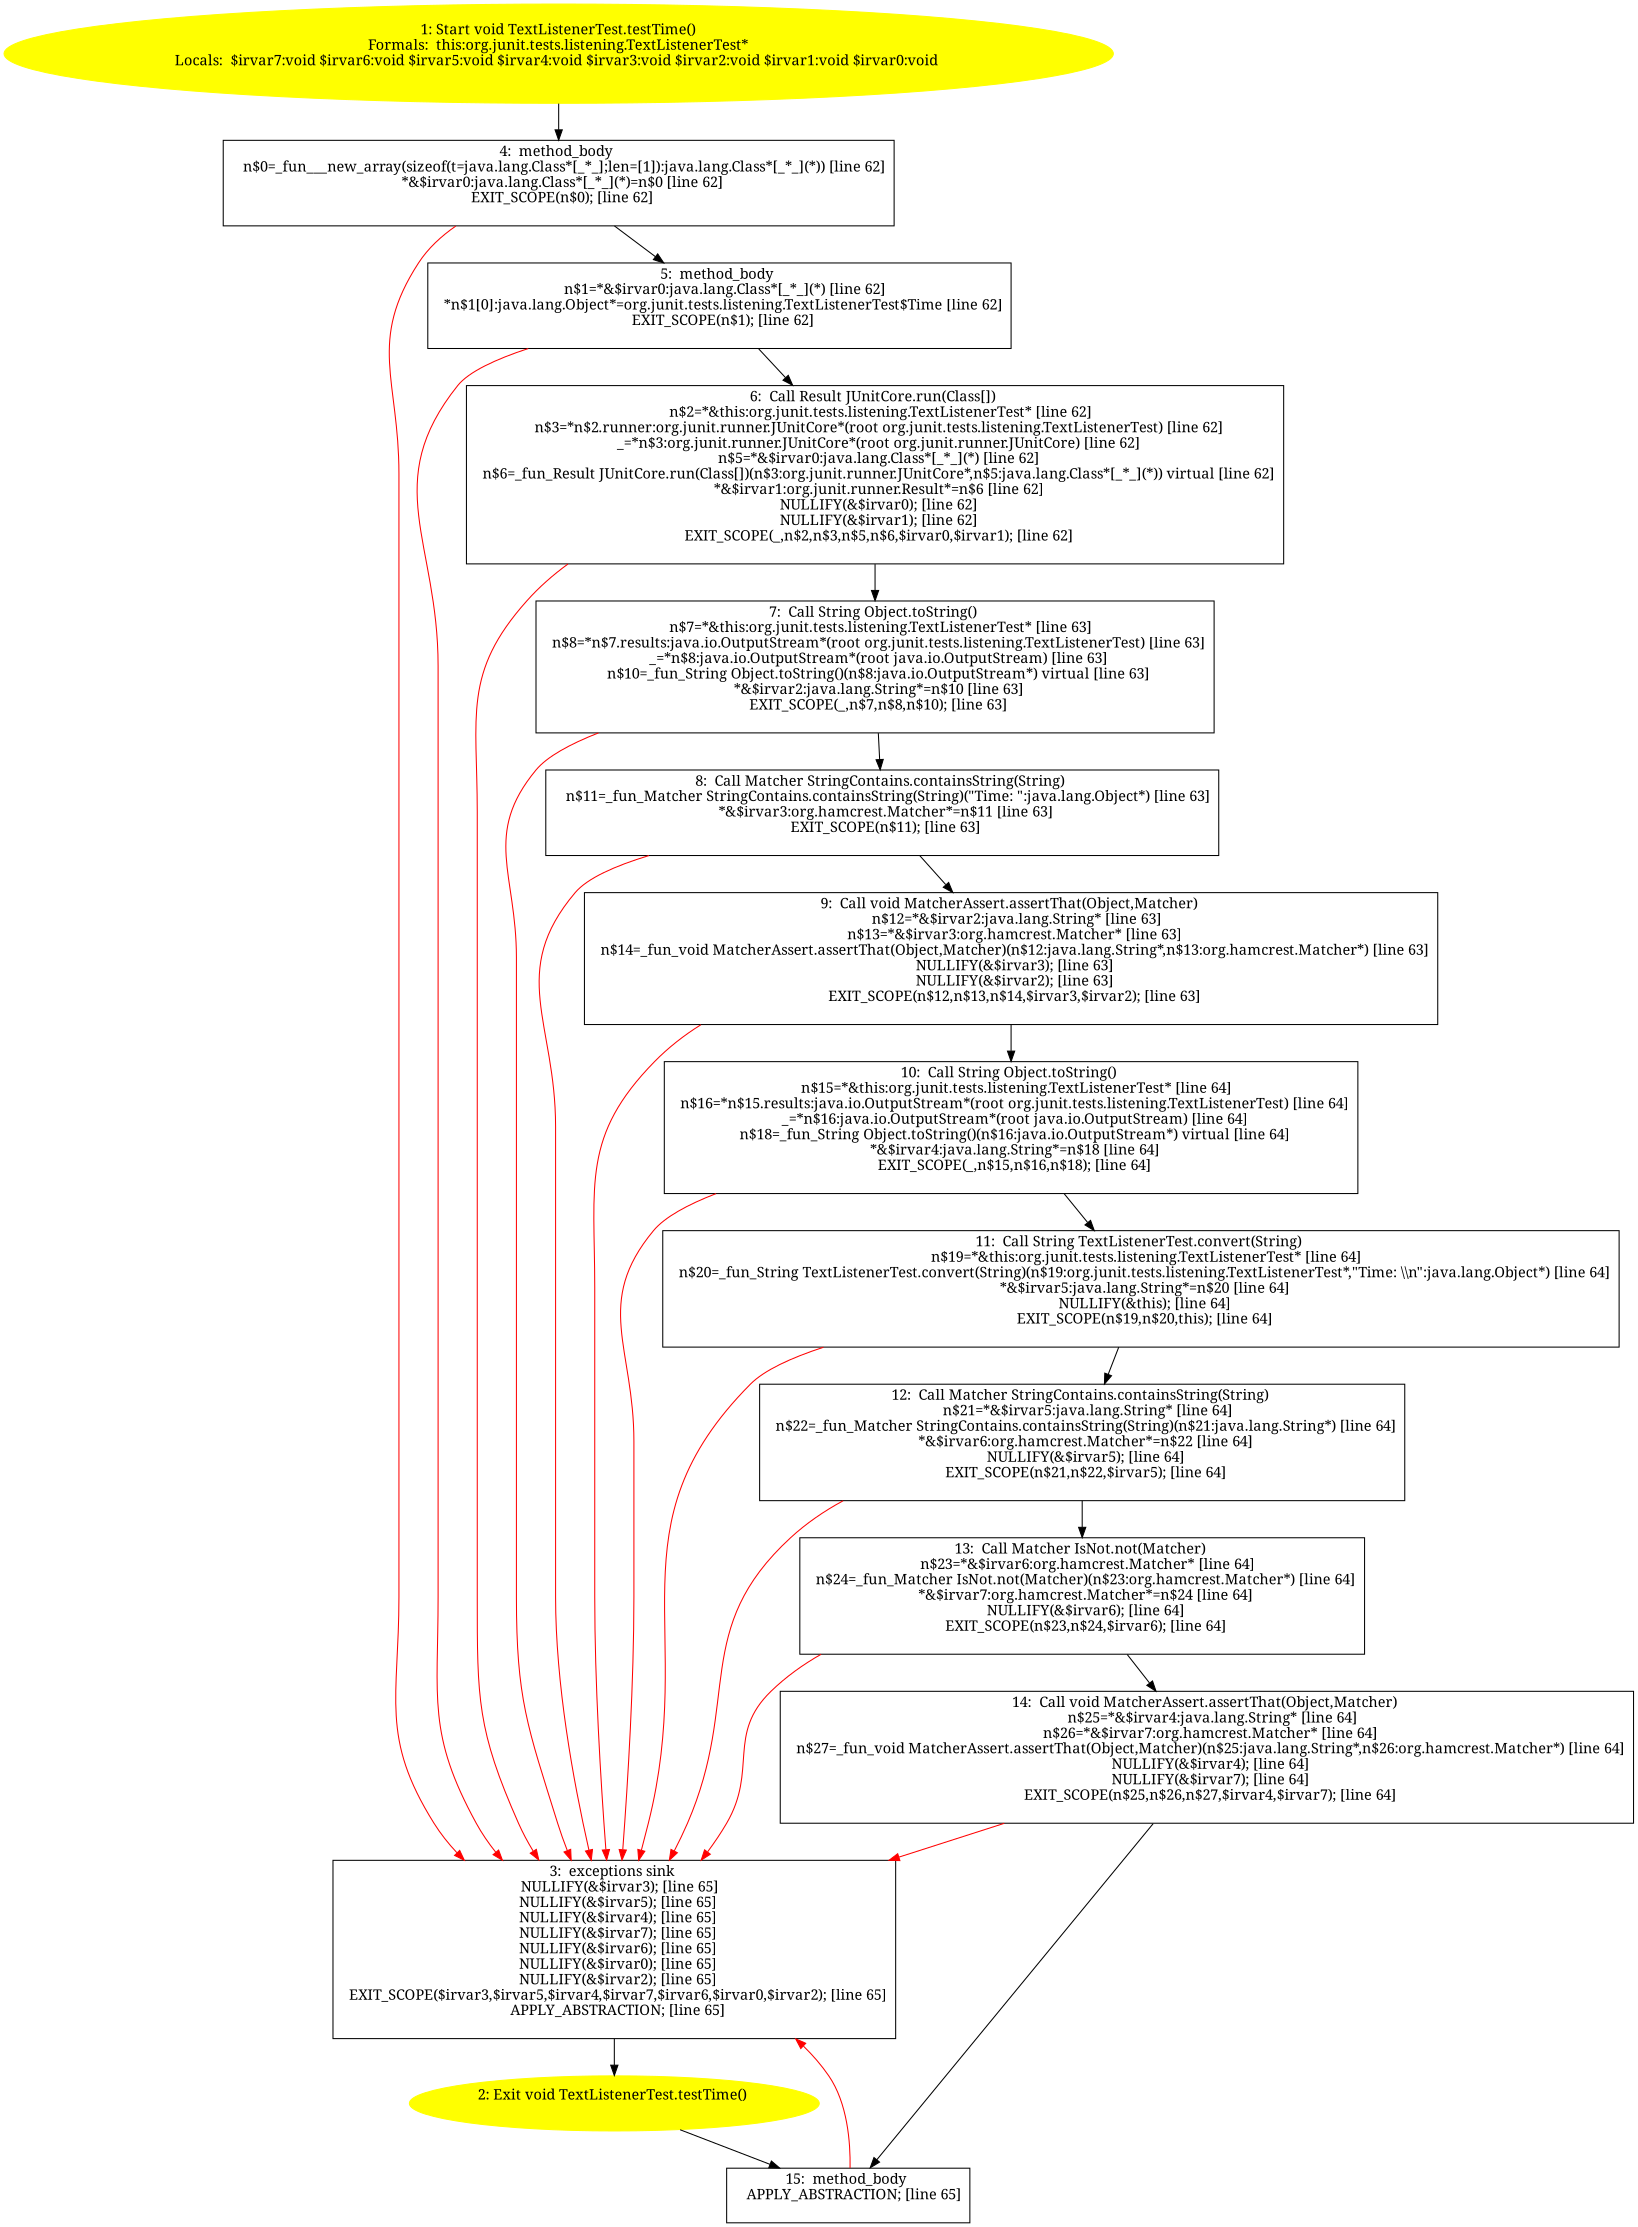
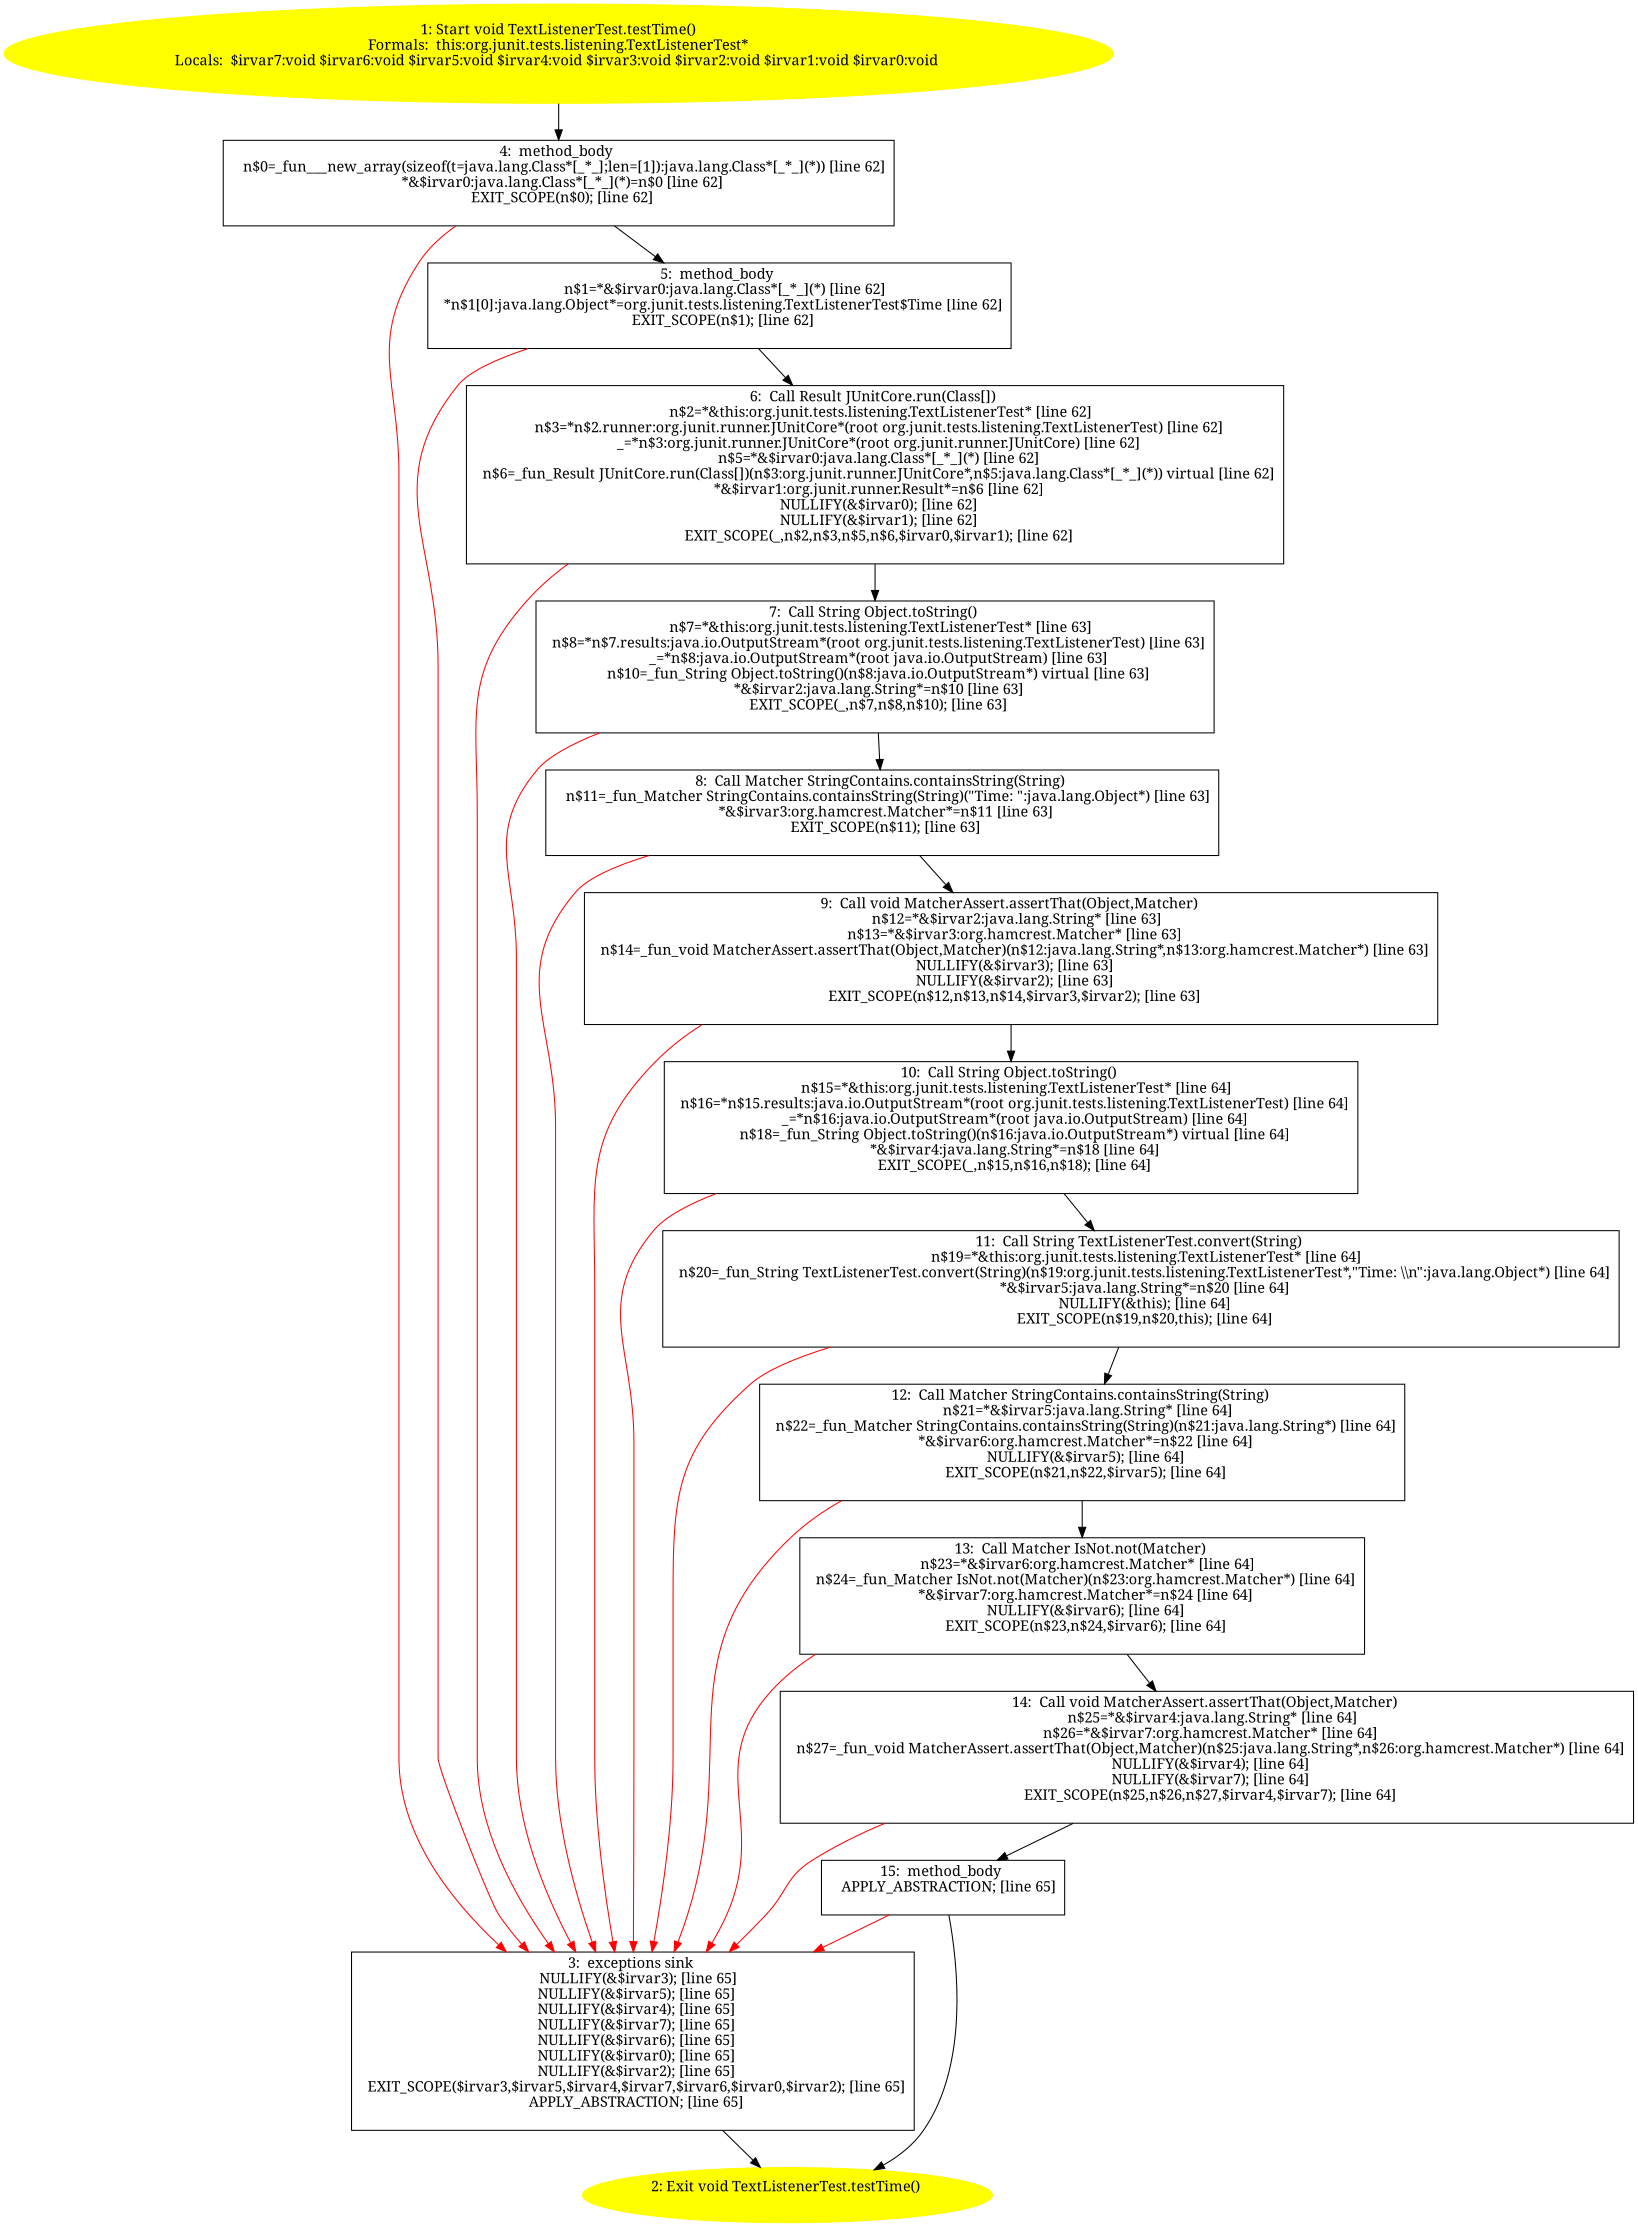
(725, 2147) -> (953, 2052)
